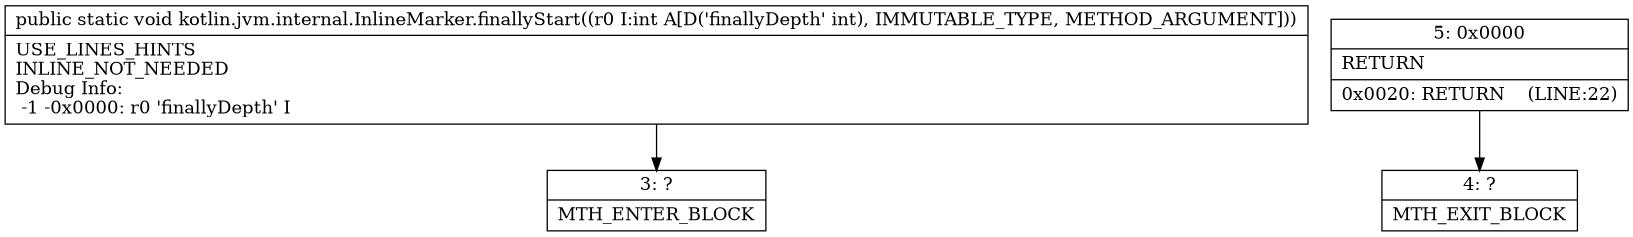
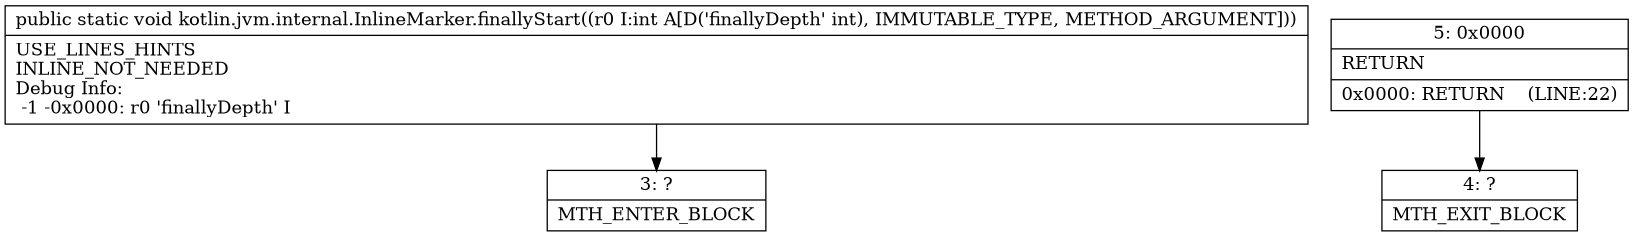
(1480, 95) -> (1480, 95)
